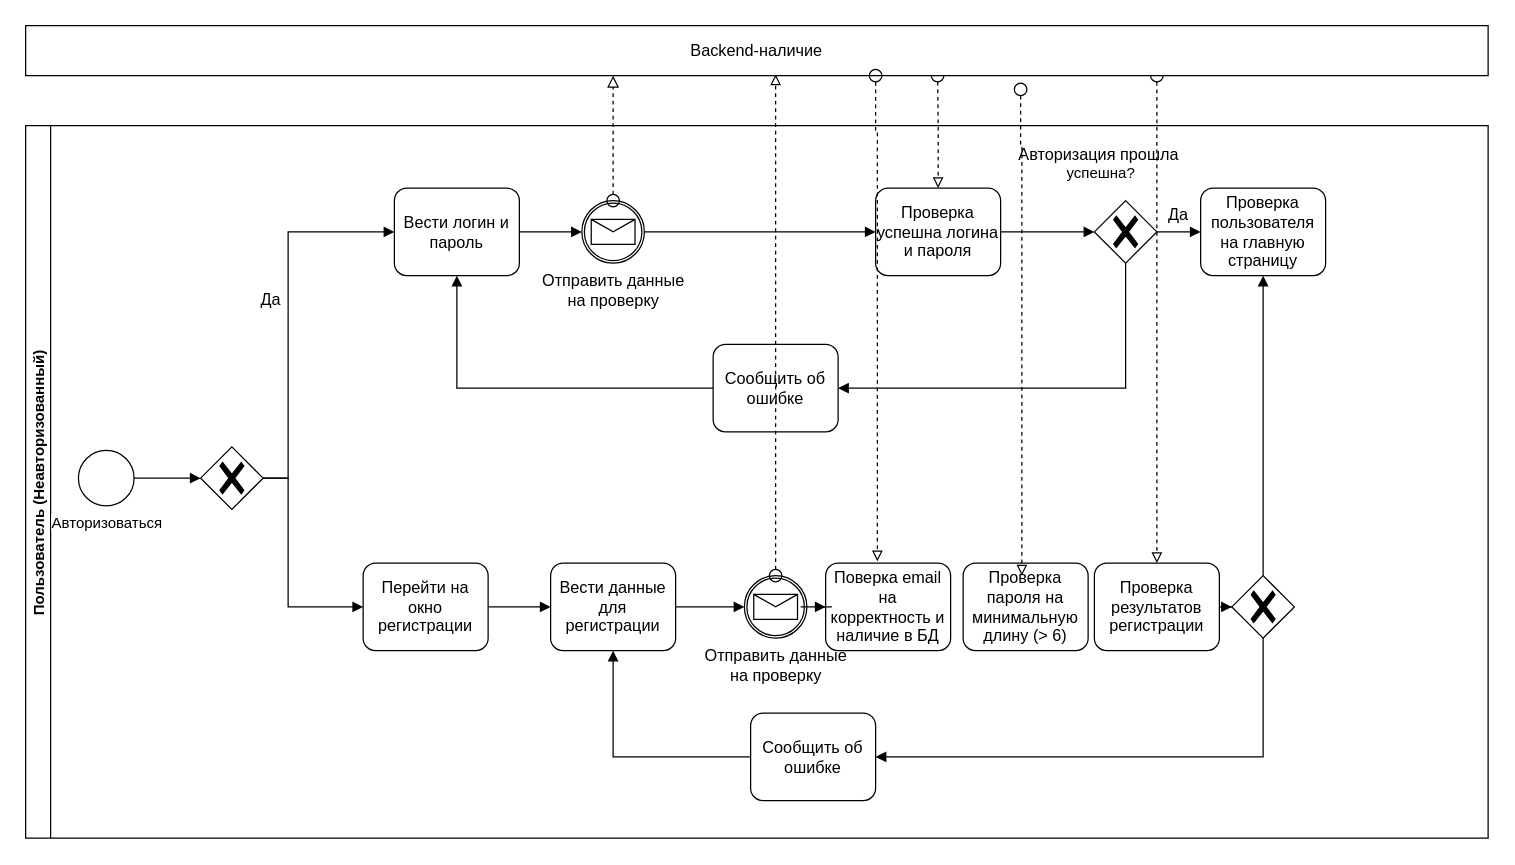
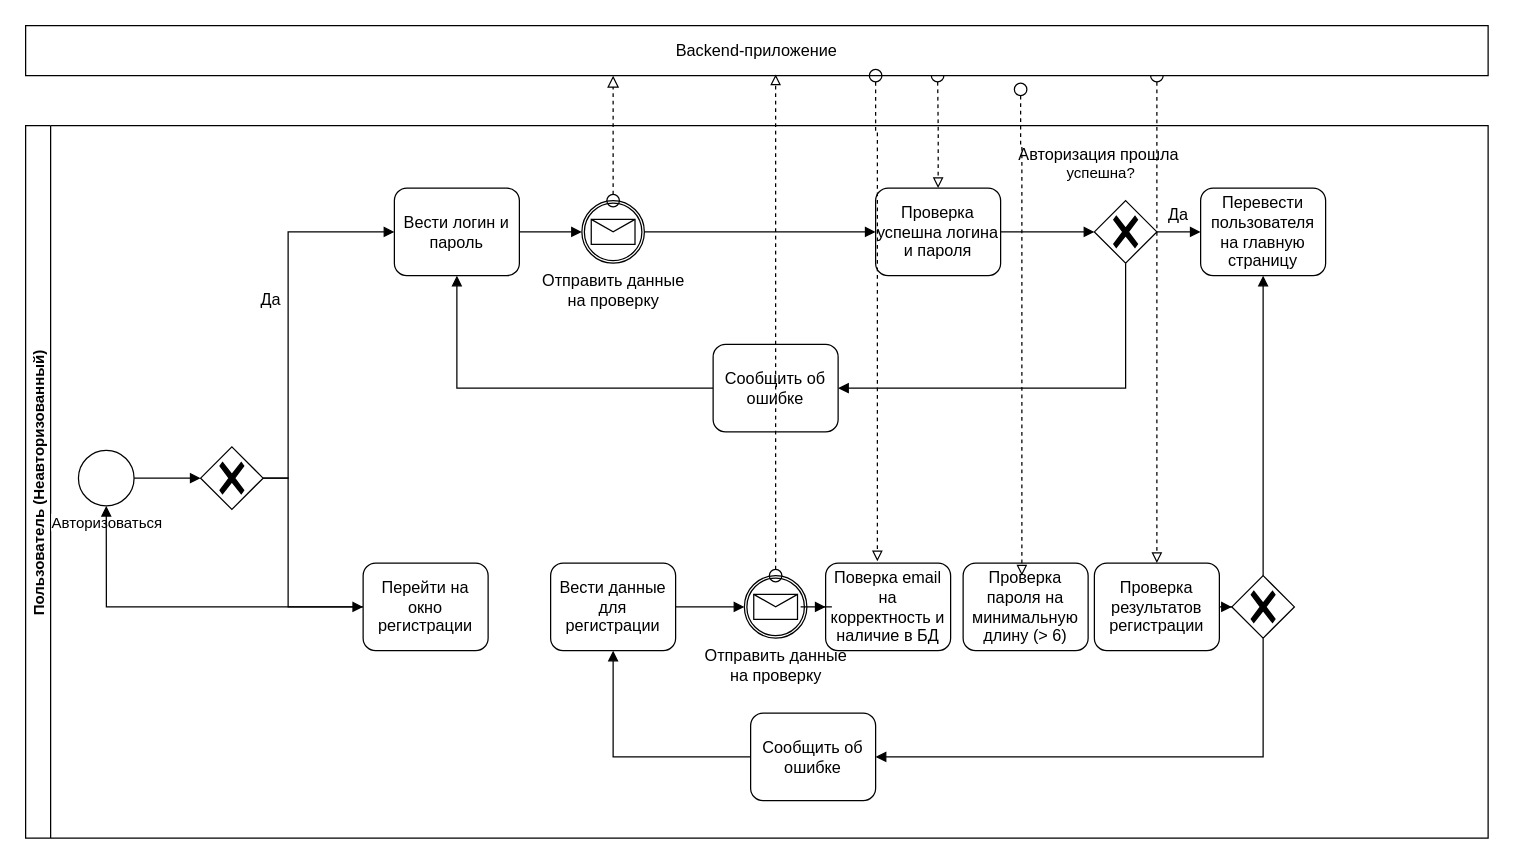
(757, 51) -> (757, 51)
(1263, 232) -> (1263, 232)
(514, 607) -> (152, 607)
